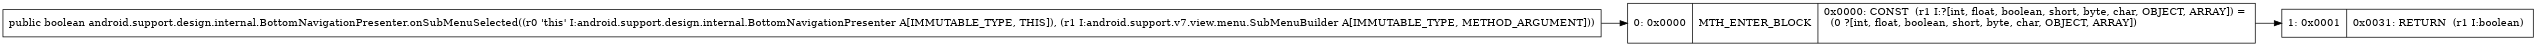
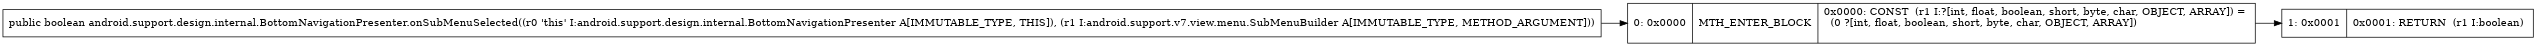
(2440, 23) -> (2440, 23)
